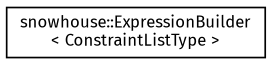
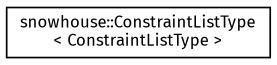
(136, 33) -> (138, 33)
